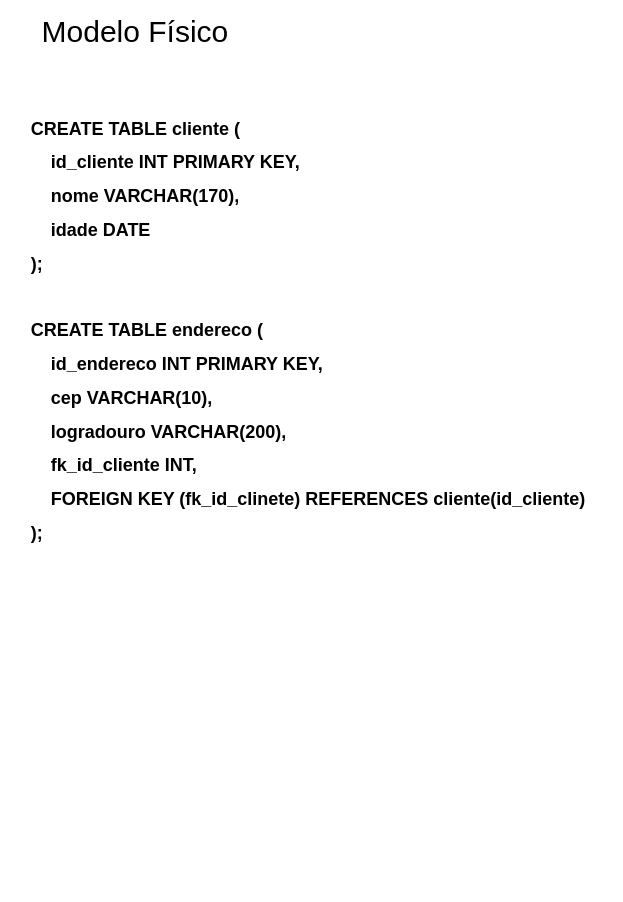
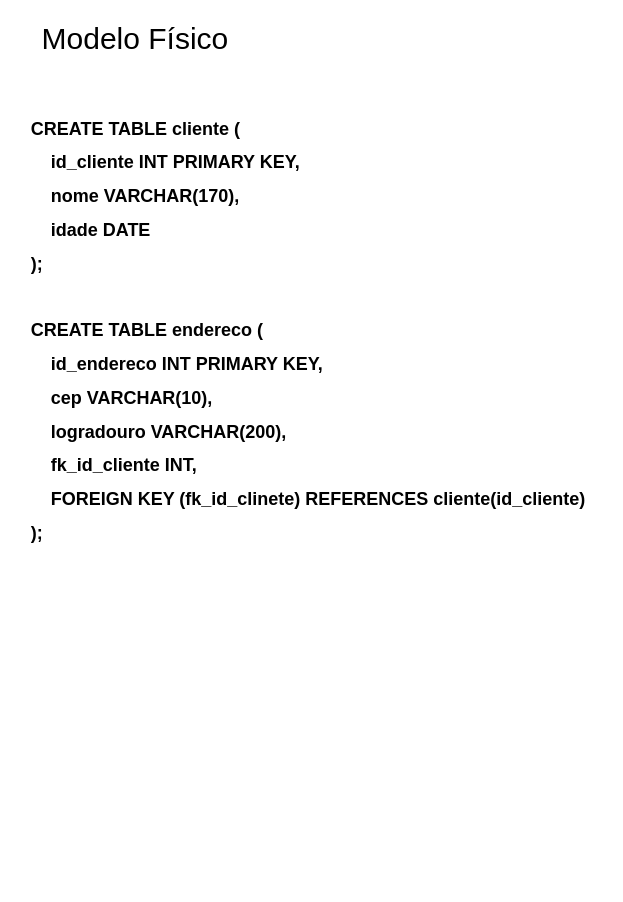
(135, 30) -> (135, 38)
